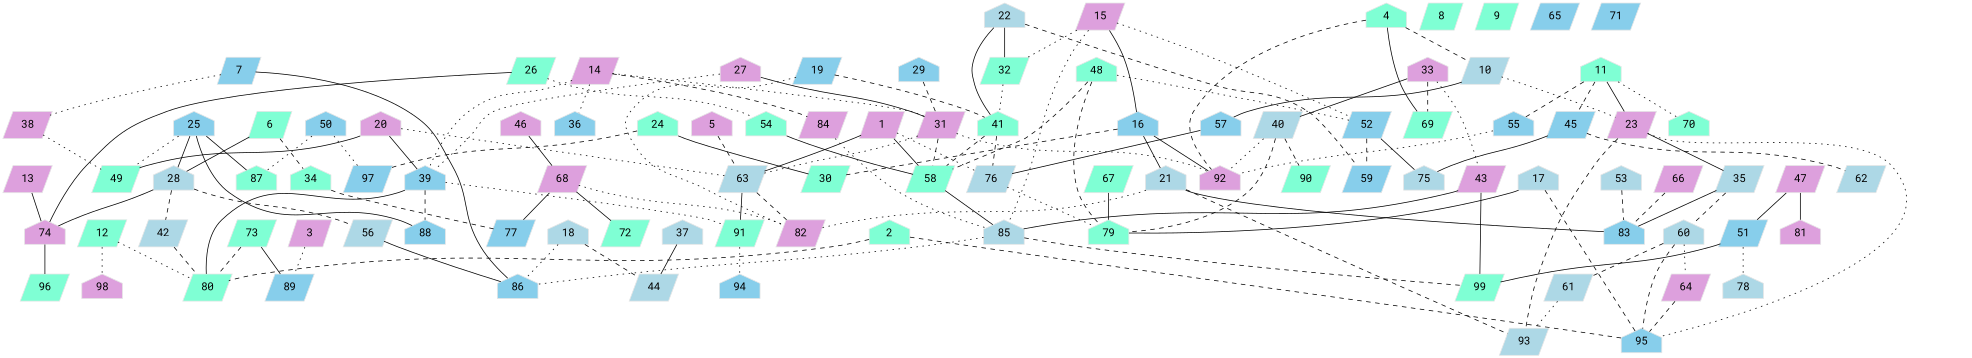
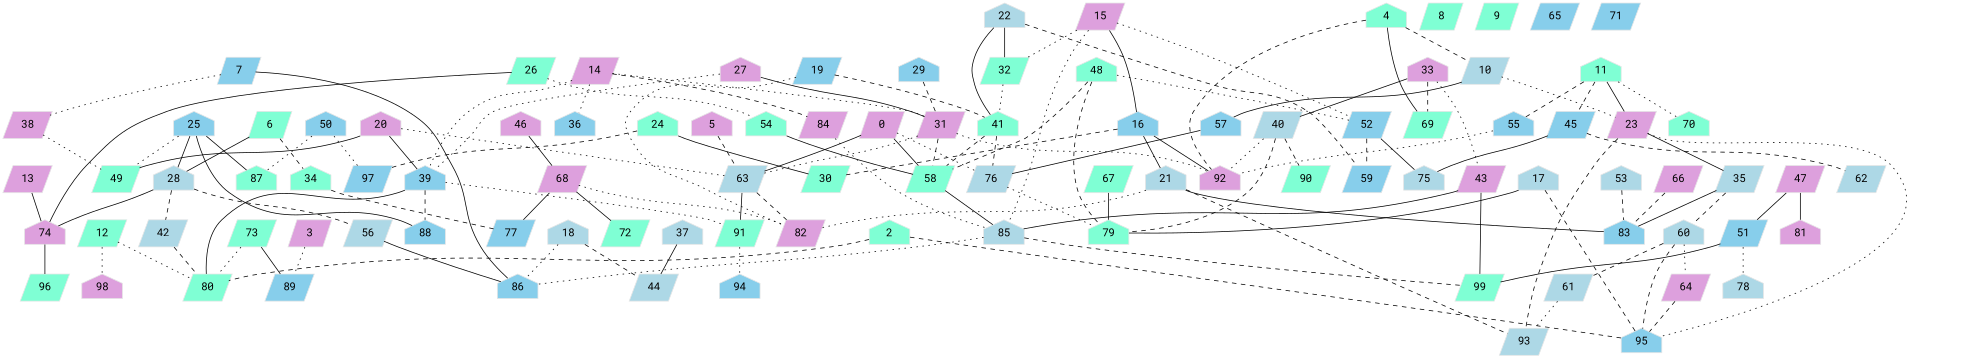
(882, 125) -> (882, 125)
(230, 261) -> (230, 261)
